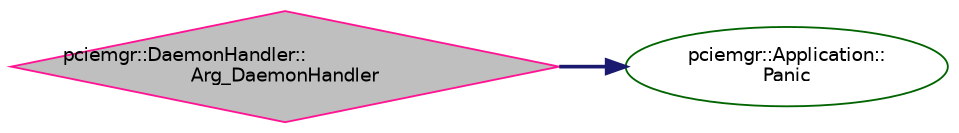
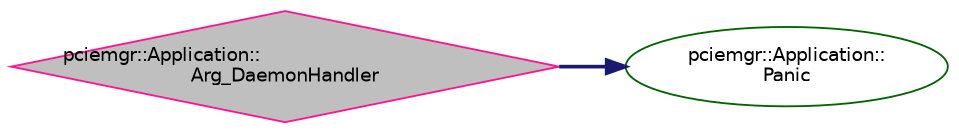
(285, 67) -> (285, 67)
